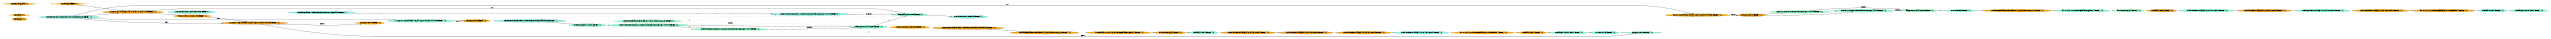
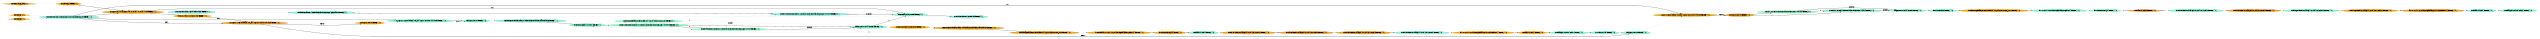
(69, 4) -> (69, 4)
(1961, 11) -> (1943, 11)
(2162, 11) -> (2145, 11)
(19, 19) -> (19, 19)
(476, 21) -> (476, 21)
(1642, 33) -> (1636, 33)
